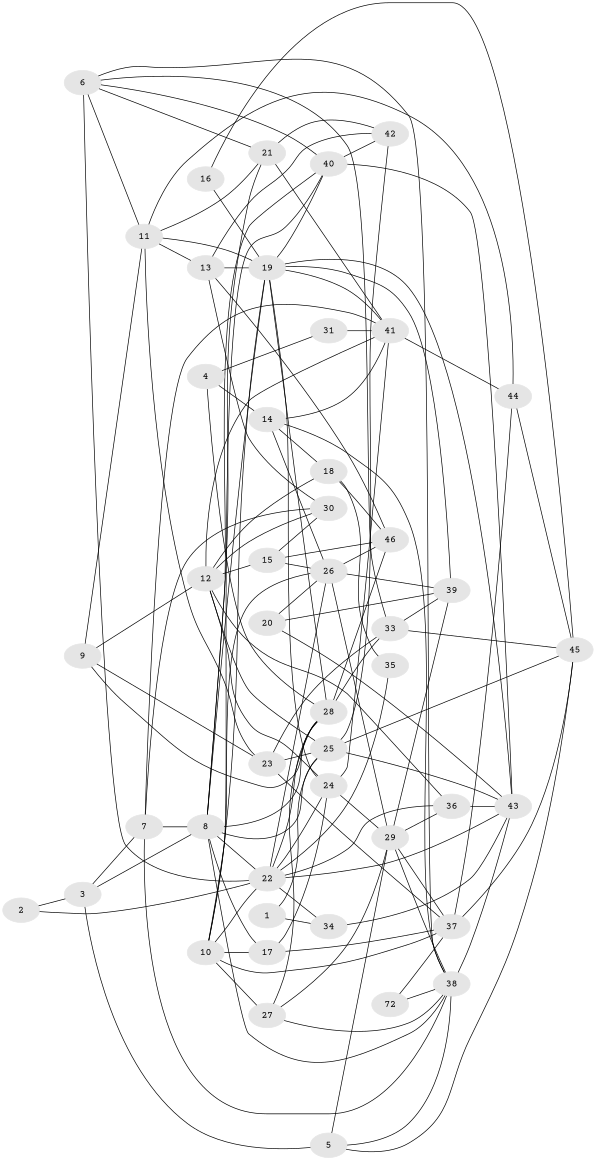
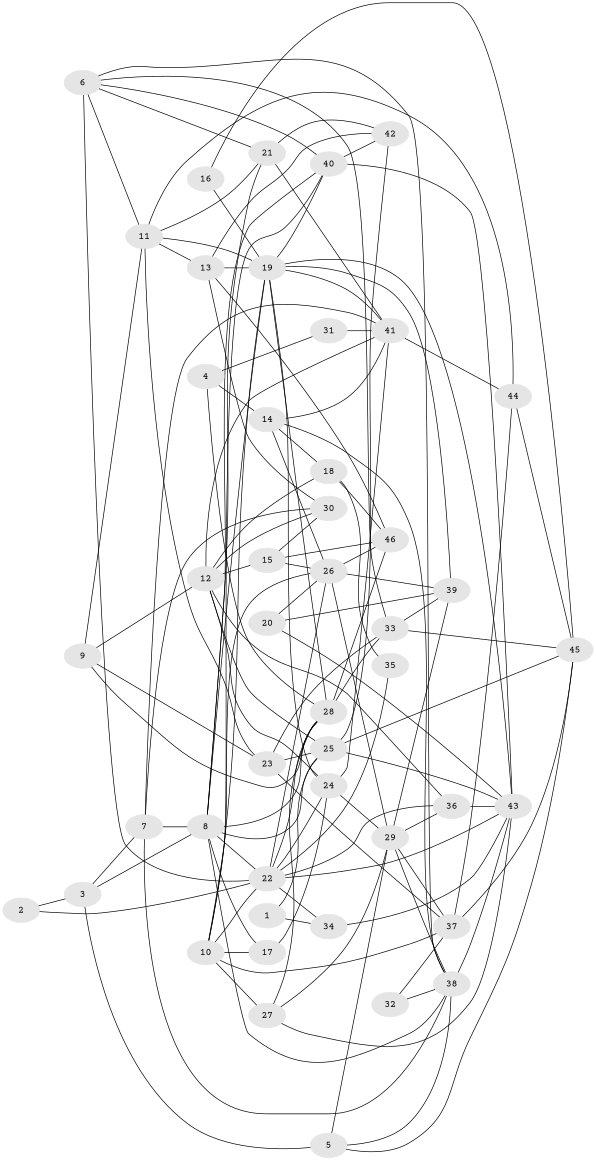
(360, 943) -> none
(390, 1004) -> (390, 1004)
(369, 1031) -> (464, 1009)
